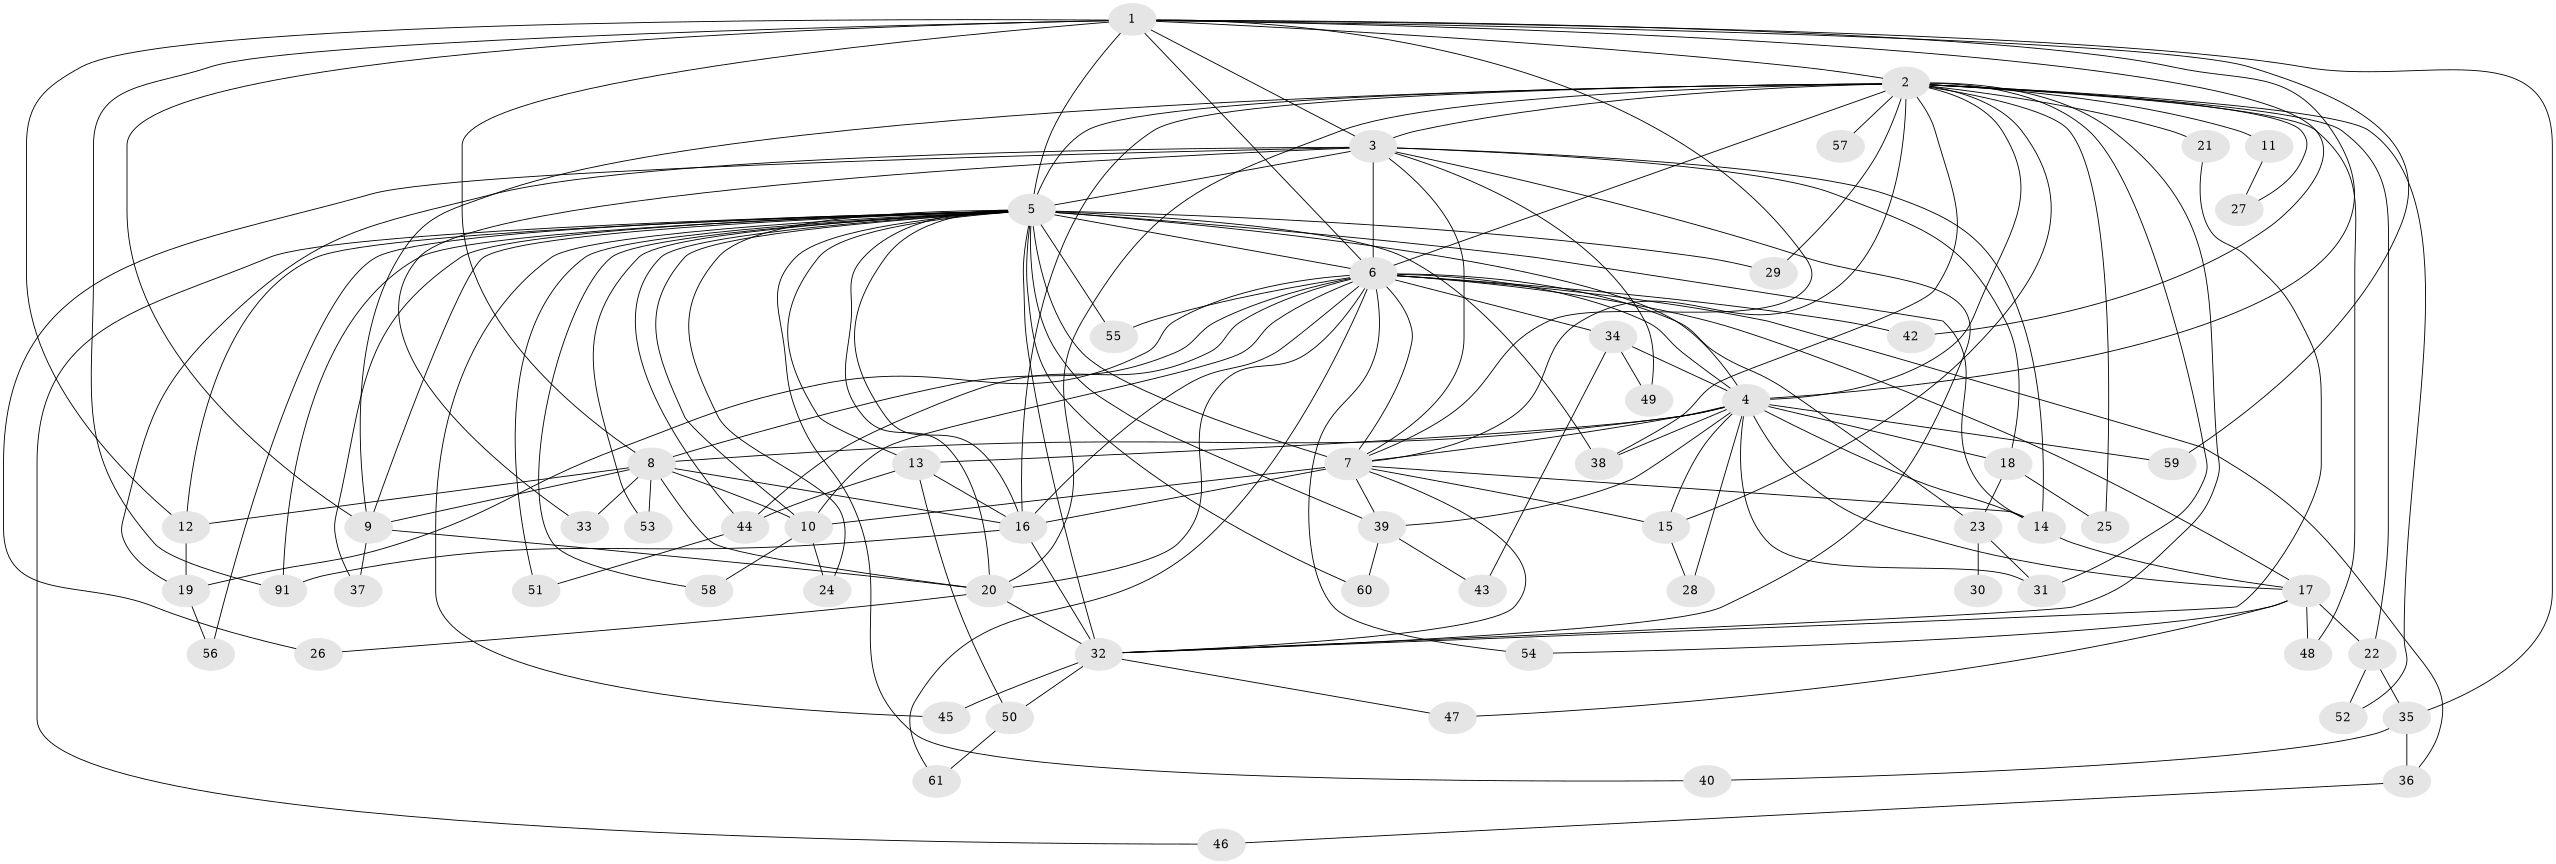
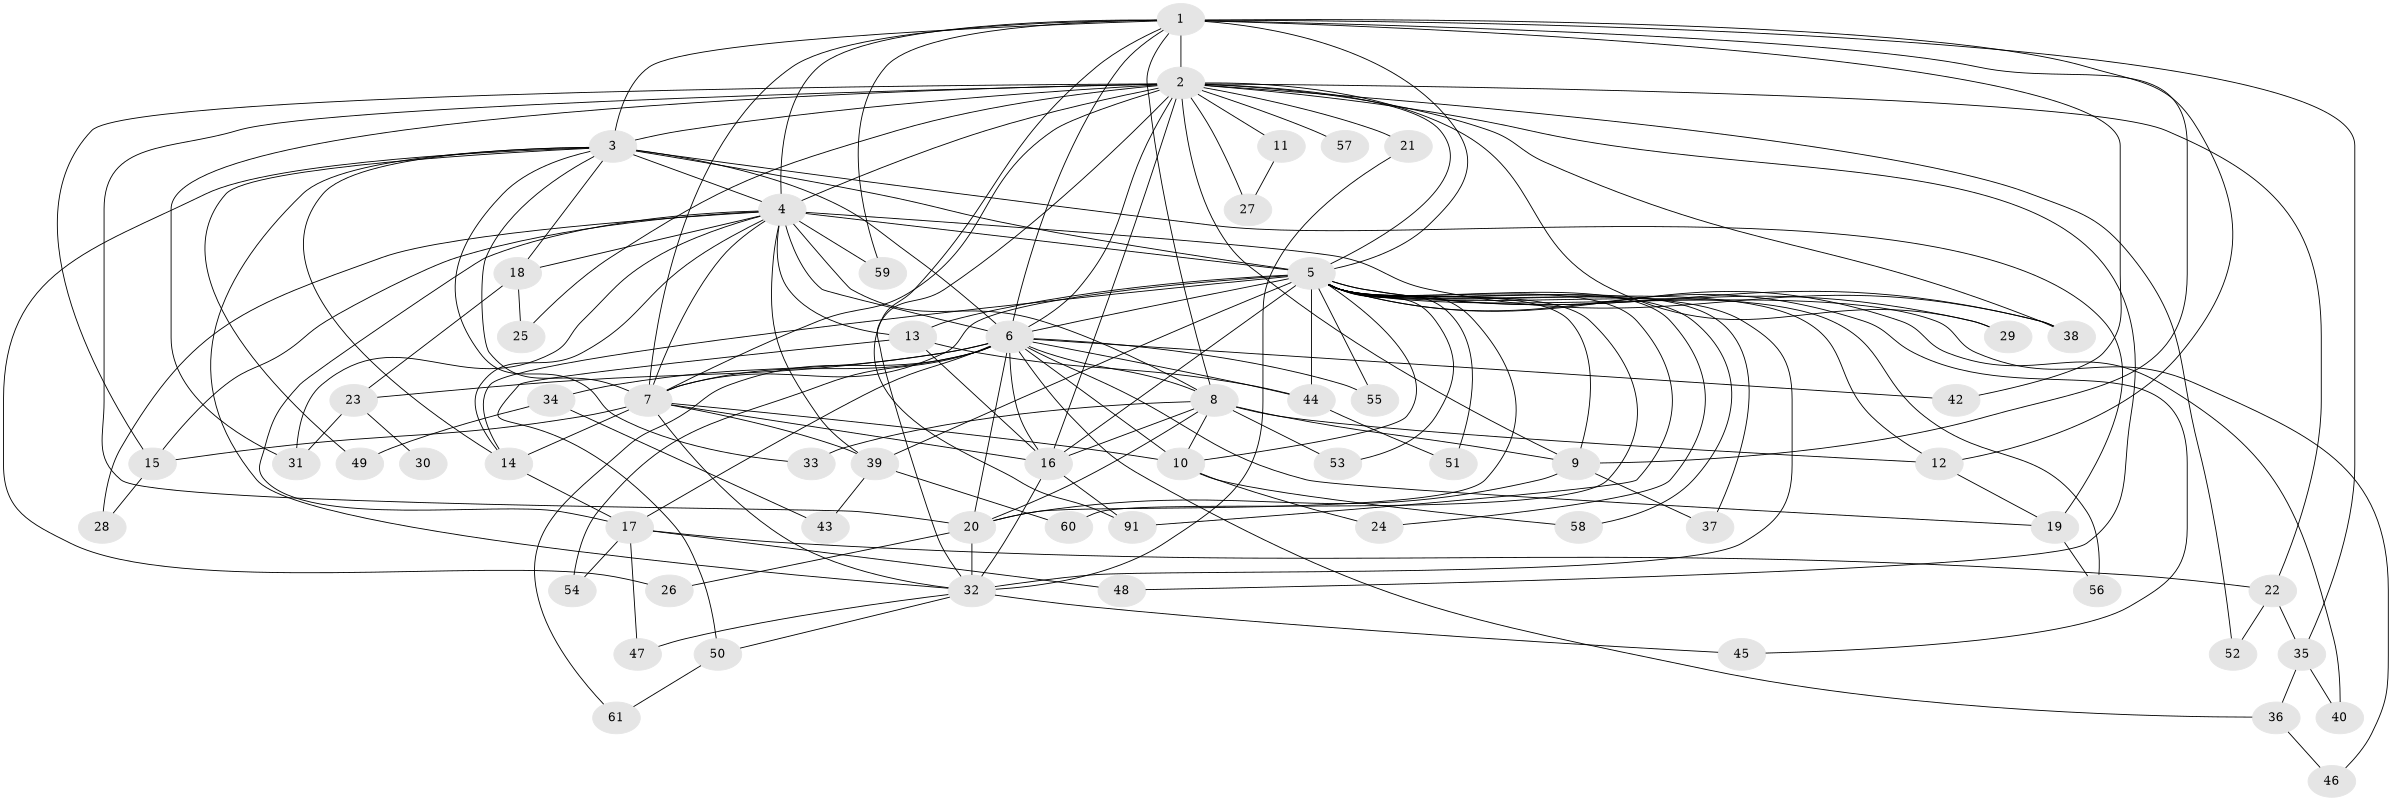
(1680, 369) -> (698, 178)
